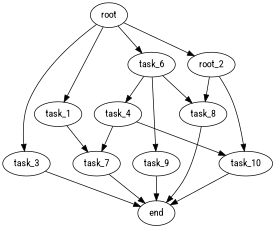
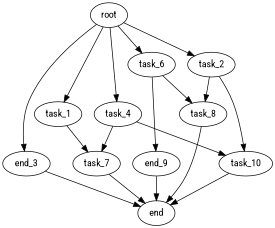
(211, 65) -> (211, 65)
(137, 86) -> (113, 61)
(26, 164) -> (26, 164)
(156, 164) -> (156, 164)
